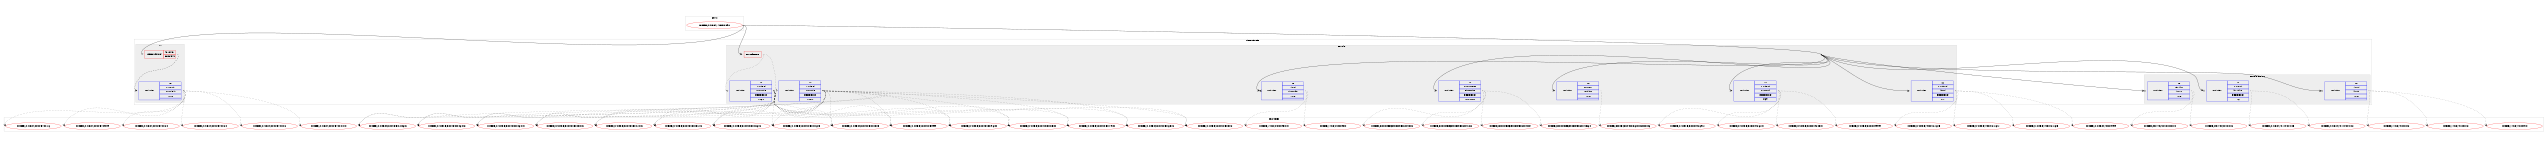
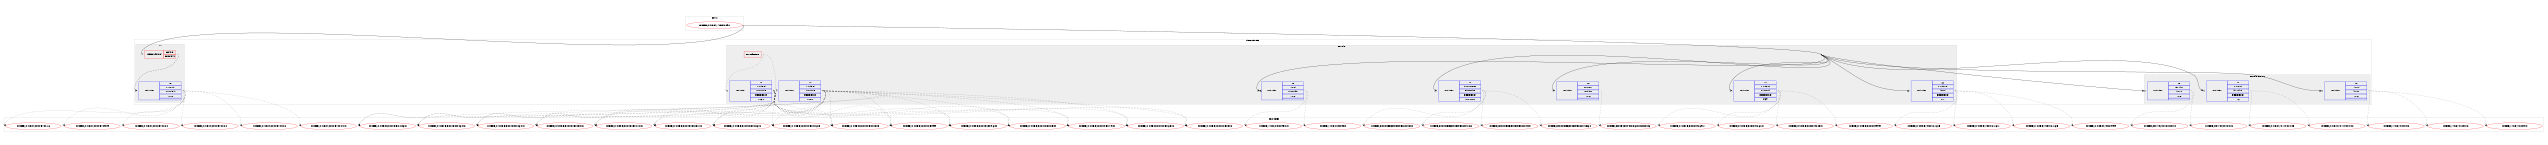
(743, 37) -> none
(170, 52) -> (170, 52)
